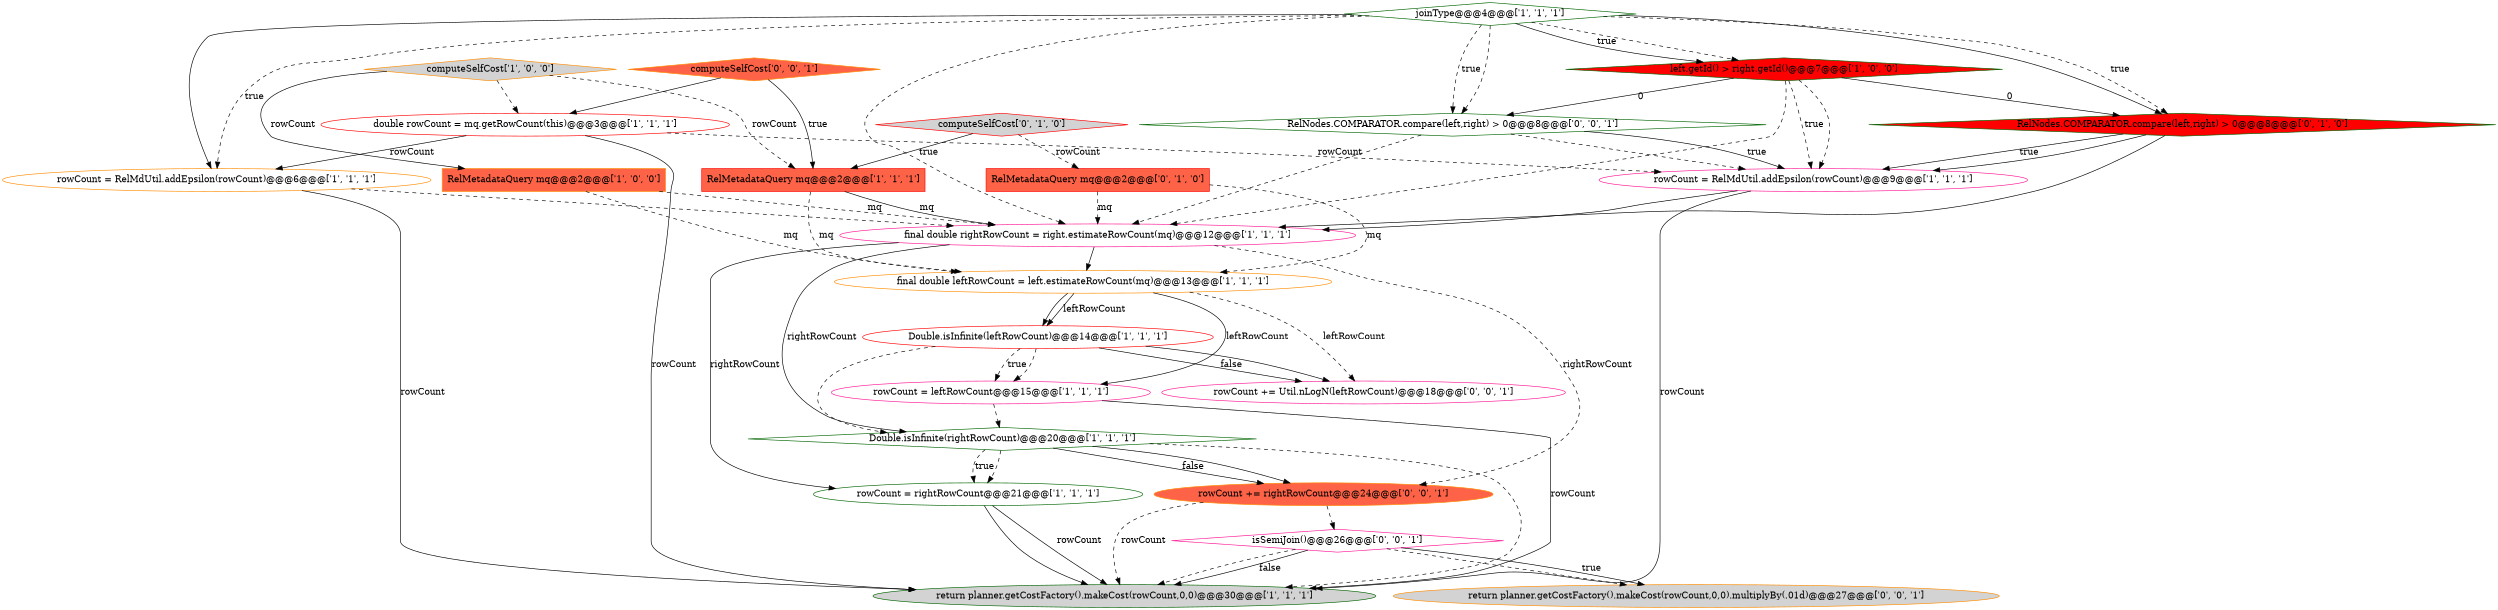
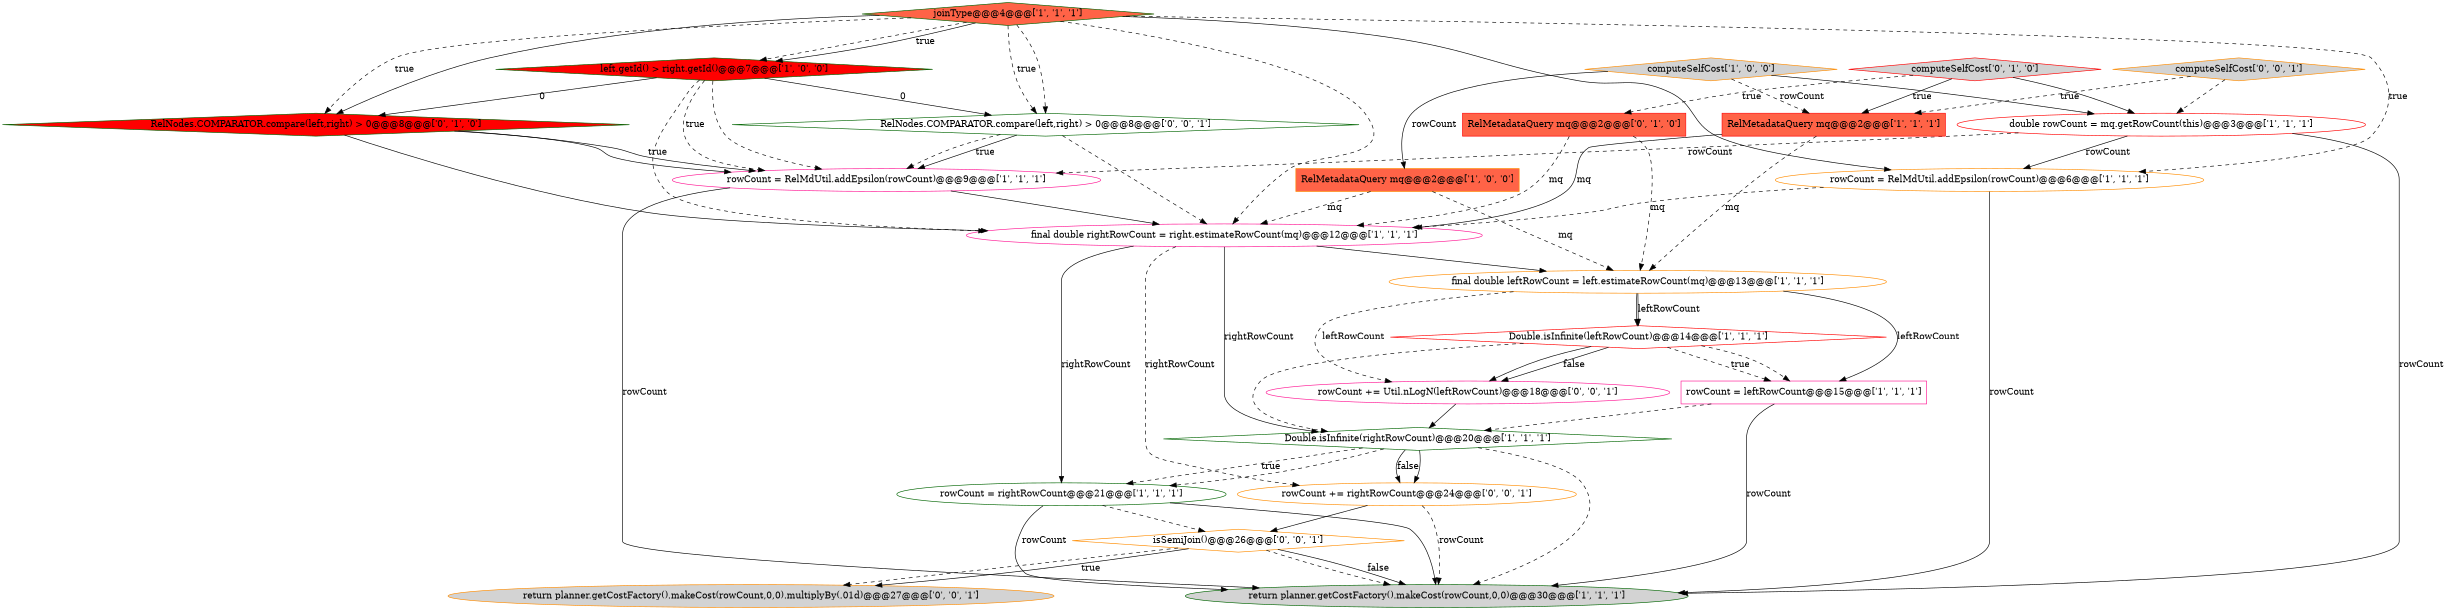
(1490, 14) -> (1008, 14)
(754, 69) -> (2239, 69)
none -> (2063, 89)
(506, 94) -> (1930, 92)
(649, 95) -> (2204, 95)
(800, 115) -> (2056, 94)
(1078, 152) -> (1752, 97)
(1038, 337) -> (1638, 337)
(991, 392) -> (1804, 392)
none -> (1445, 414)
(1324, 494) -> (1407, 494)
(1330, 514) -> (1315, 519)
none -> (1151, 518)
(1338, 541) -> (1238, 541)
